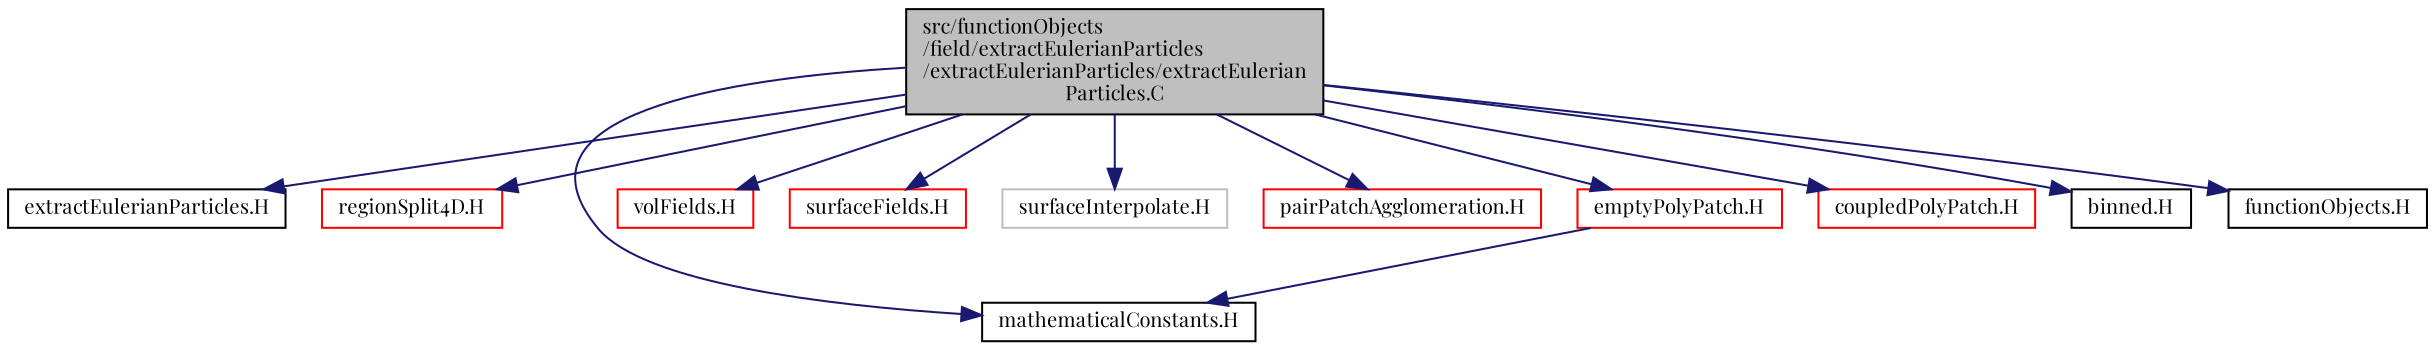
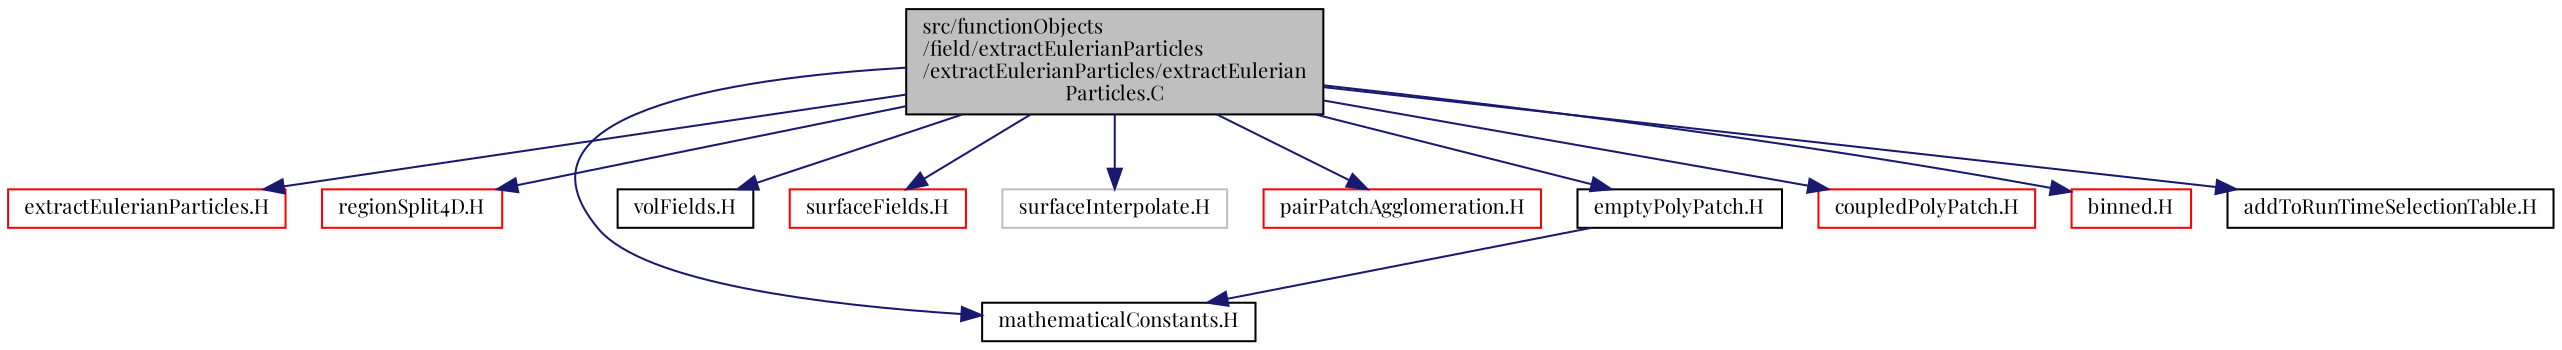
(147, 209) -> (147, 209)
(685, 209) -> (685, 209)
(1680, 209) -> (1680, 209)
(2131, 209) -> (2131, 209)
(2328, 209) -> (2391, 209)
